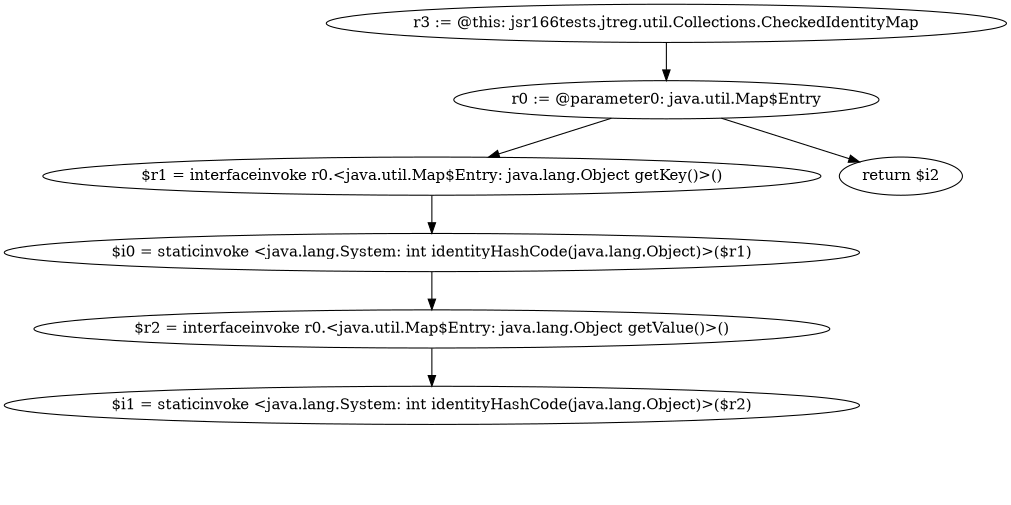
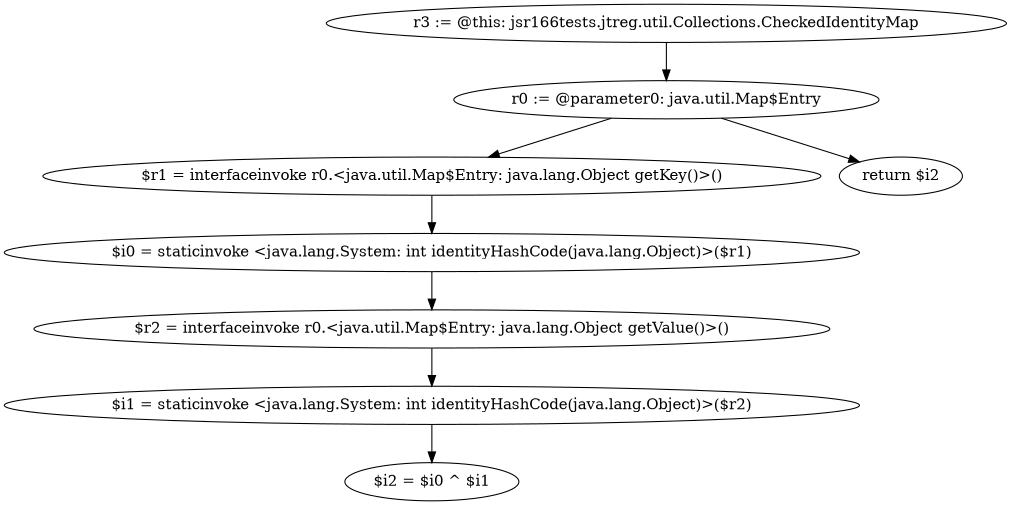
none -> (432, 482)
